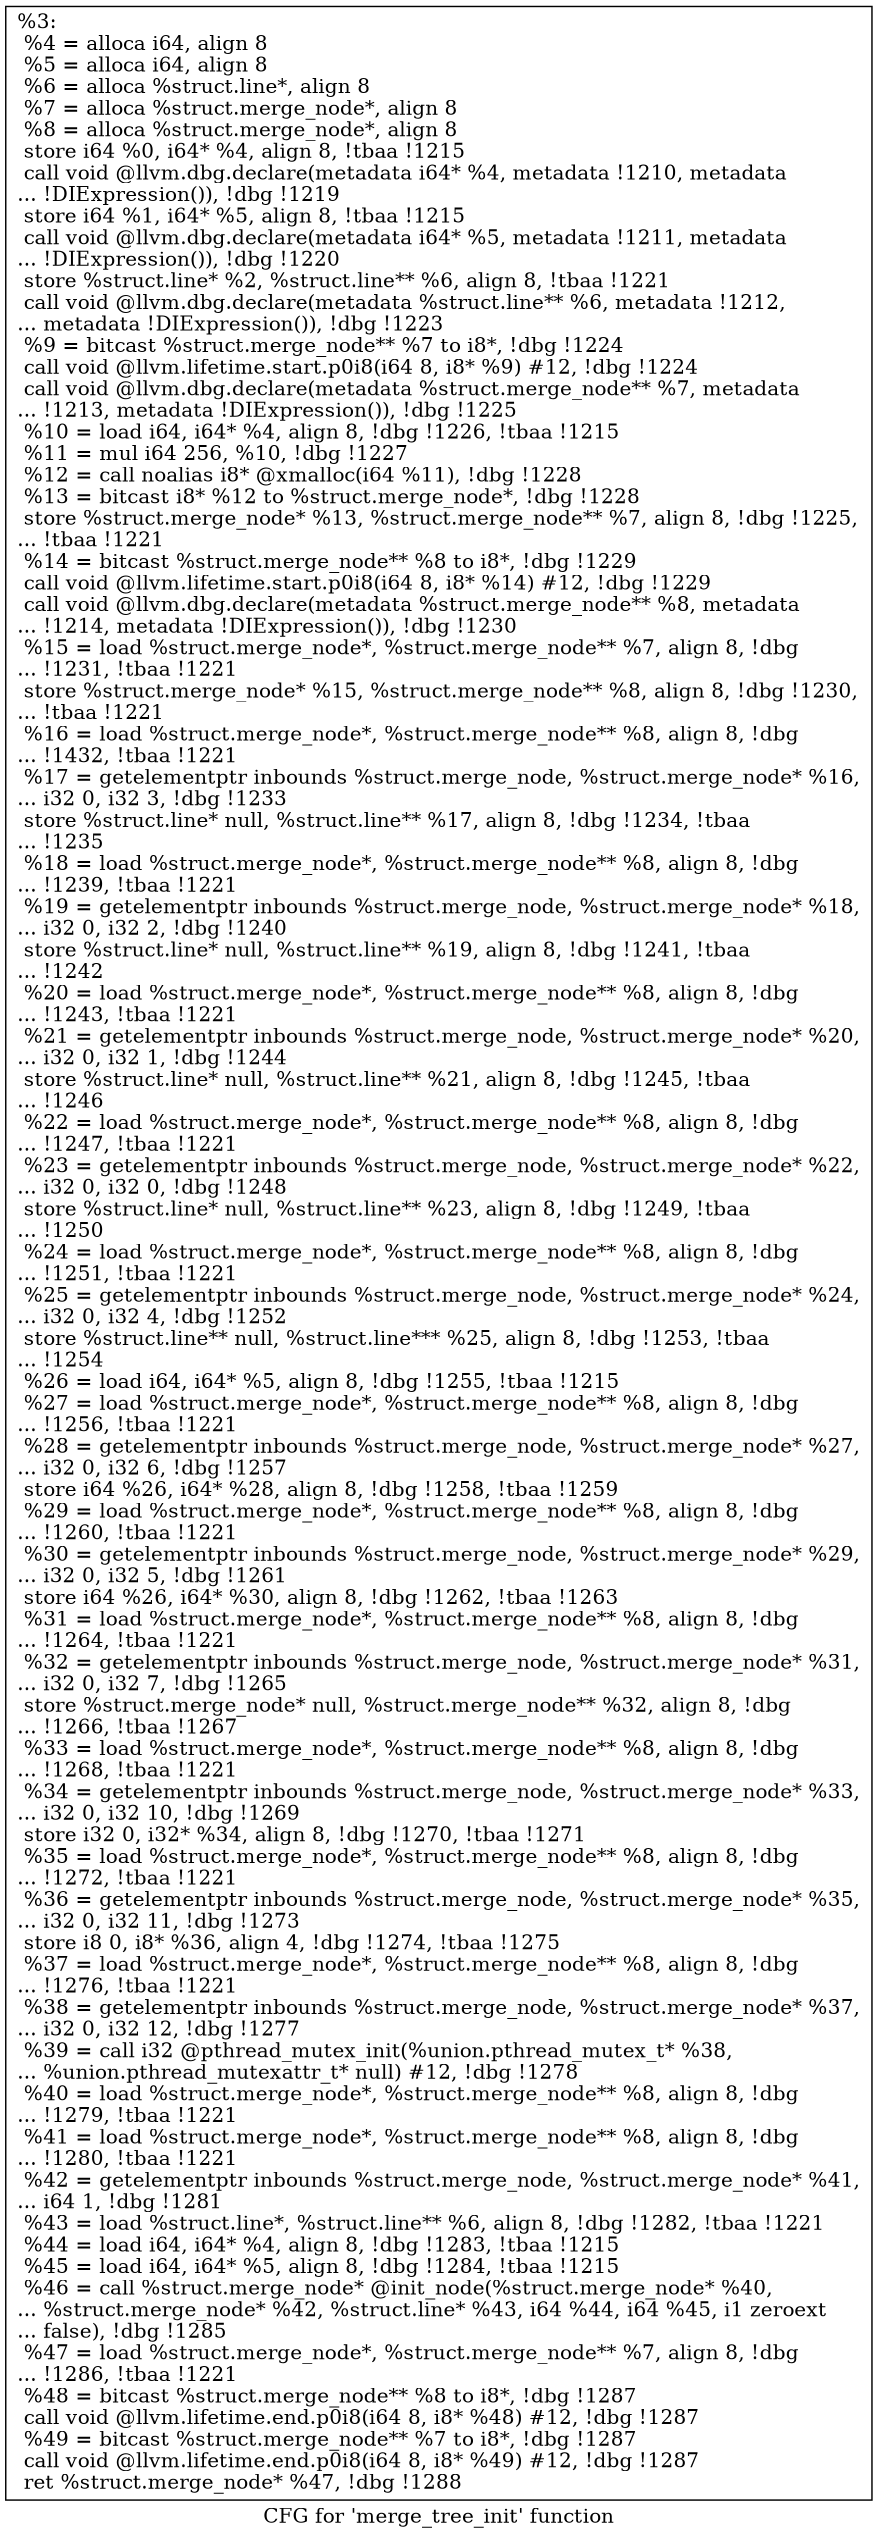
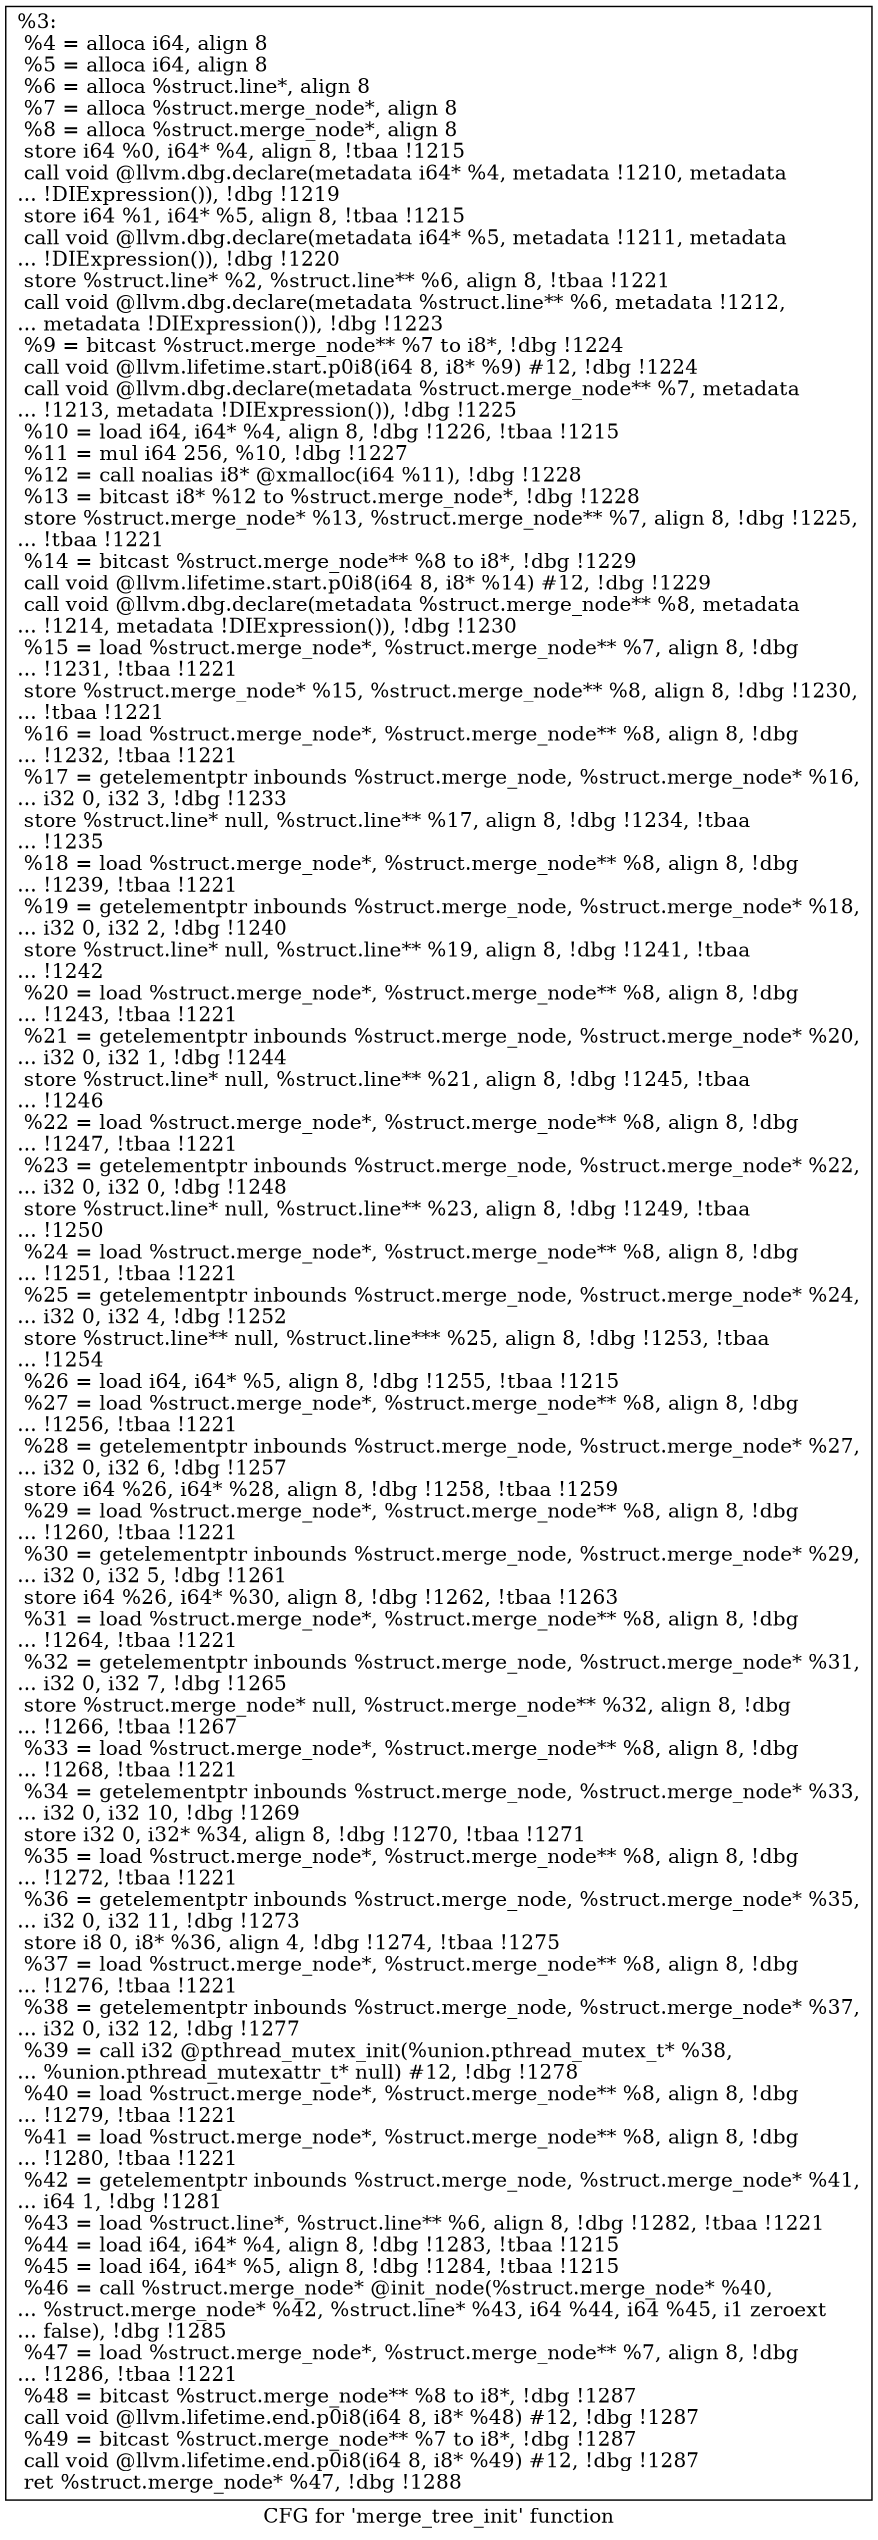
(128, 756) -> (128, 756)
